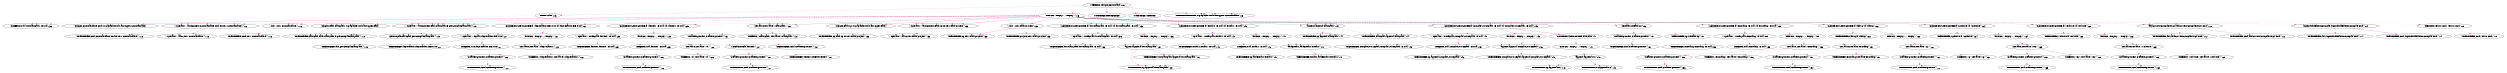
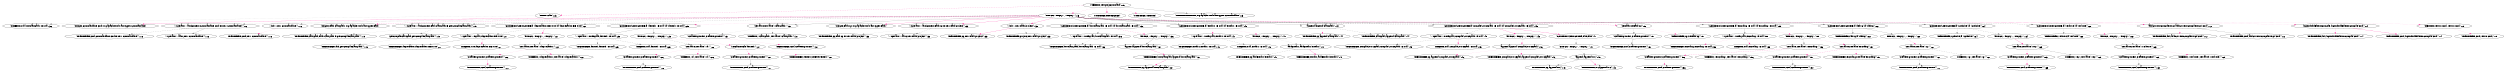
(1131, 57) -> (1162, 62)
